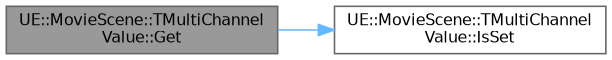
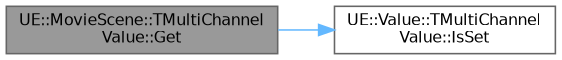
(470, 30) -> (445, 30)
